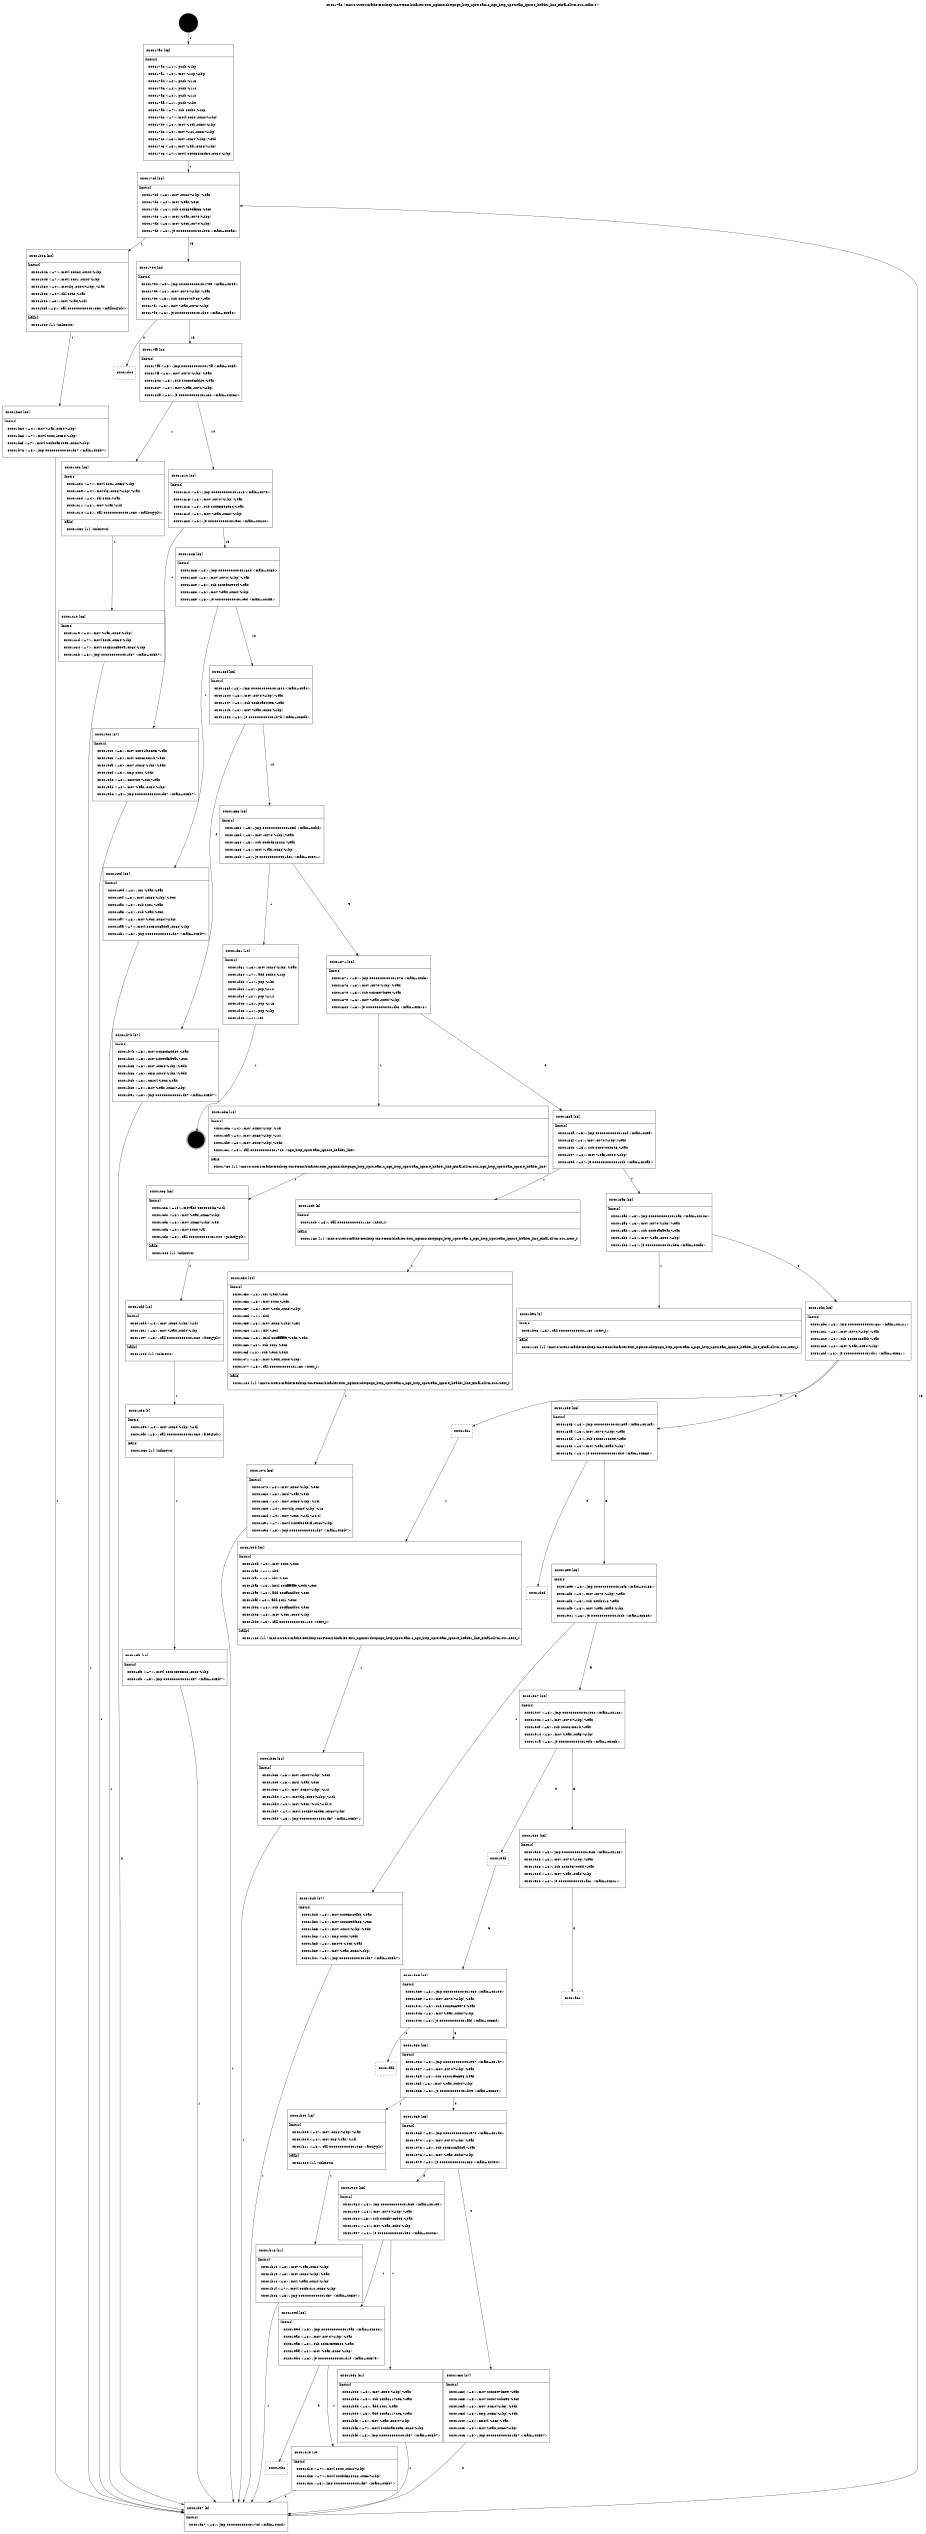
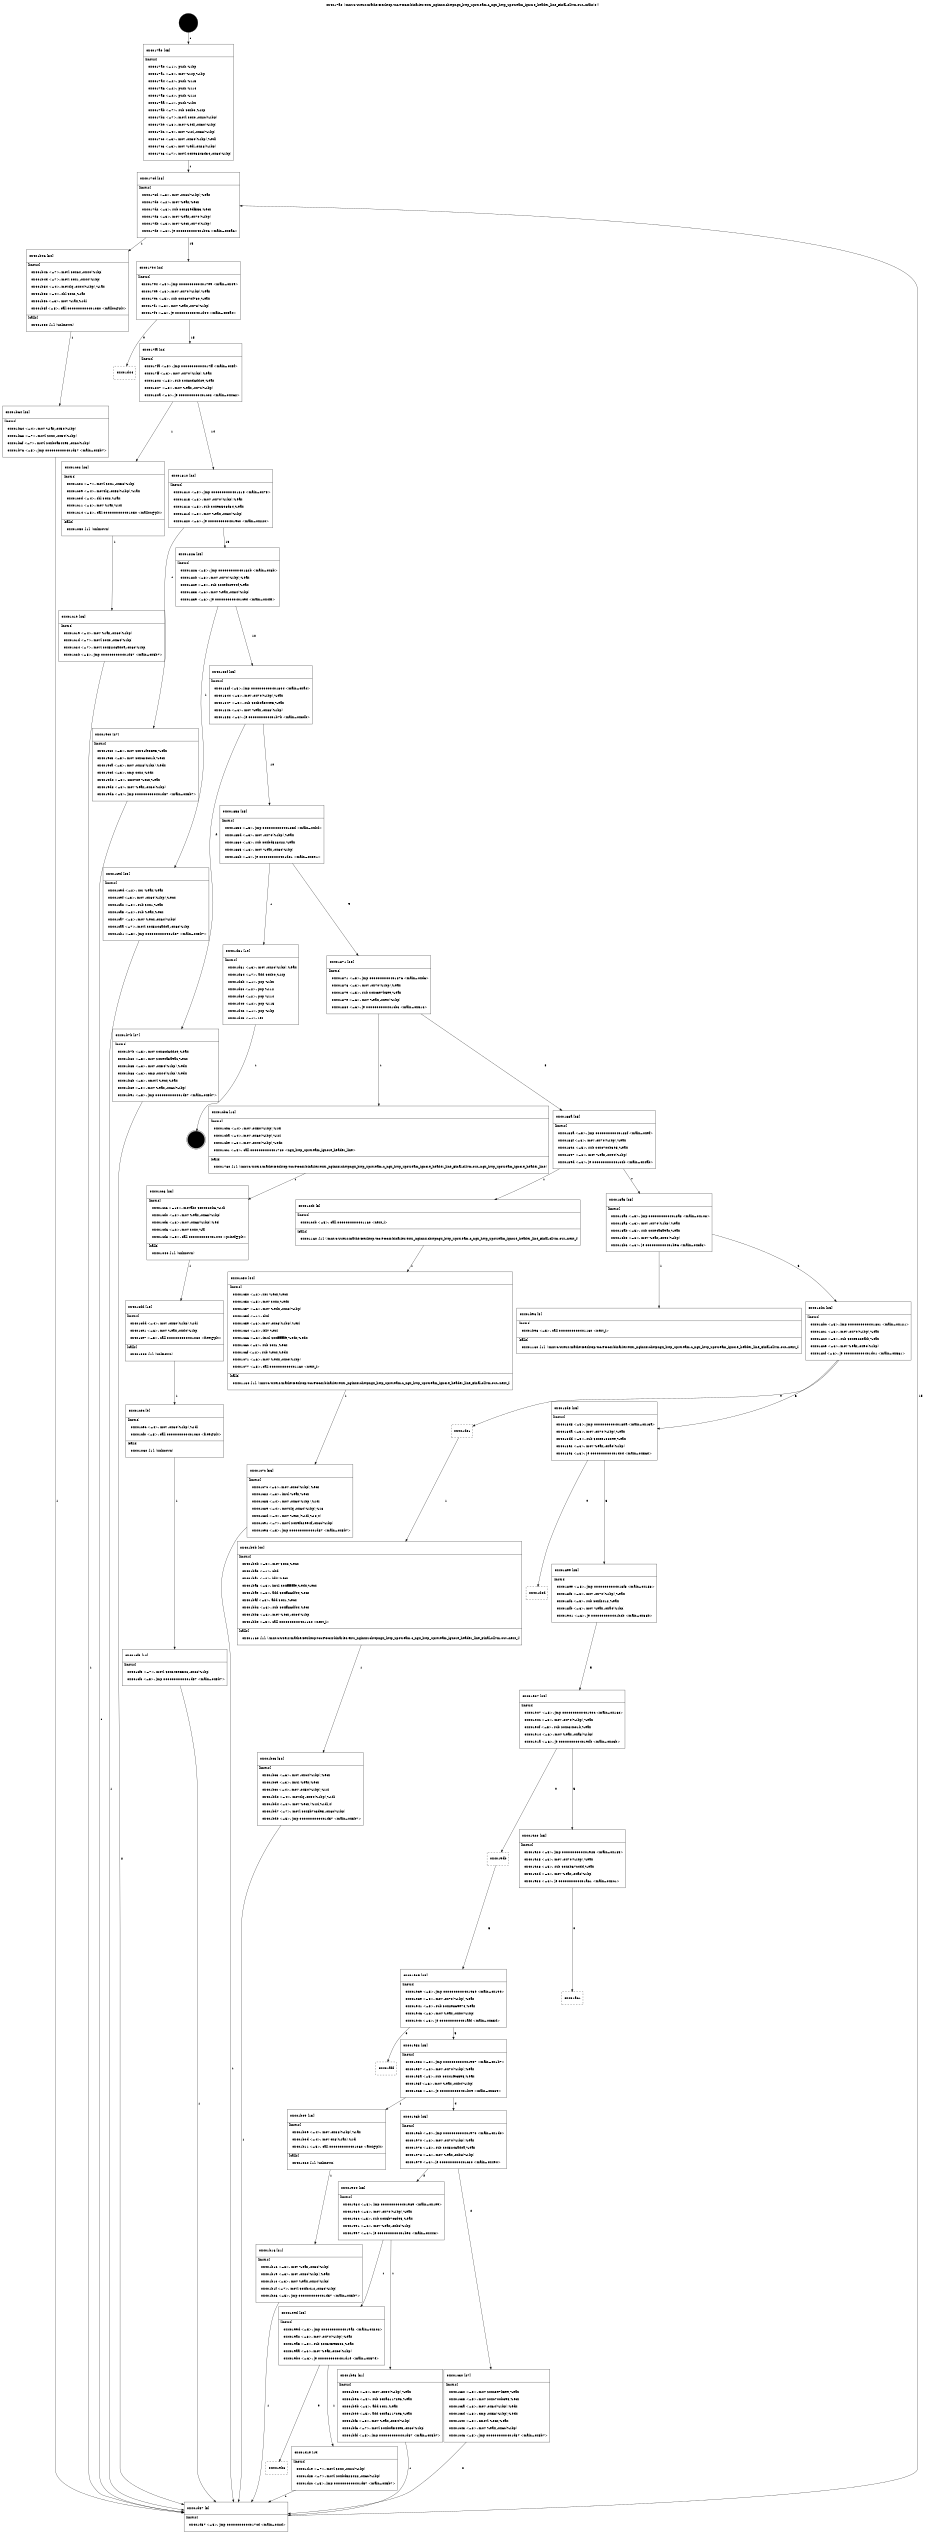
(350, 1928) -> none
